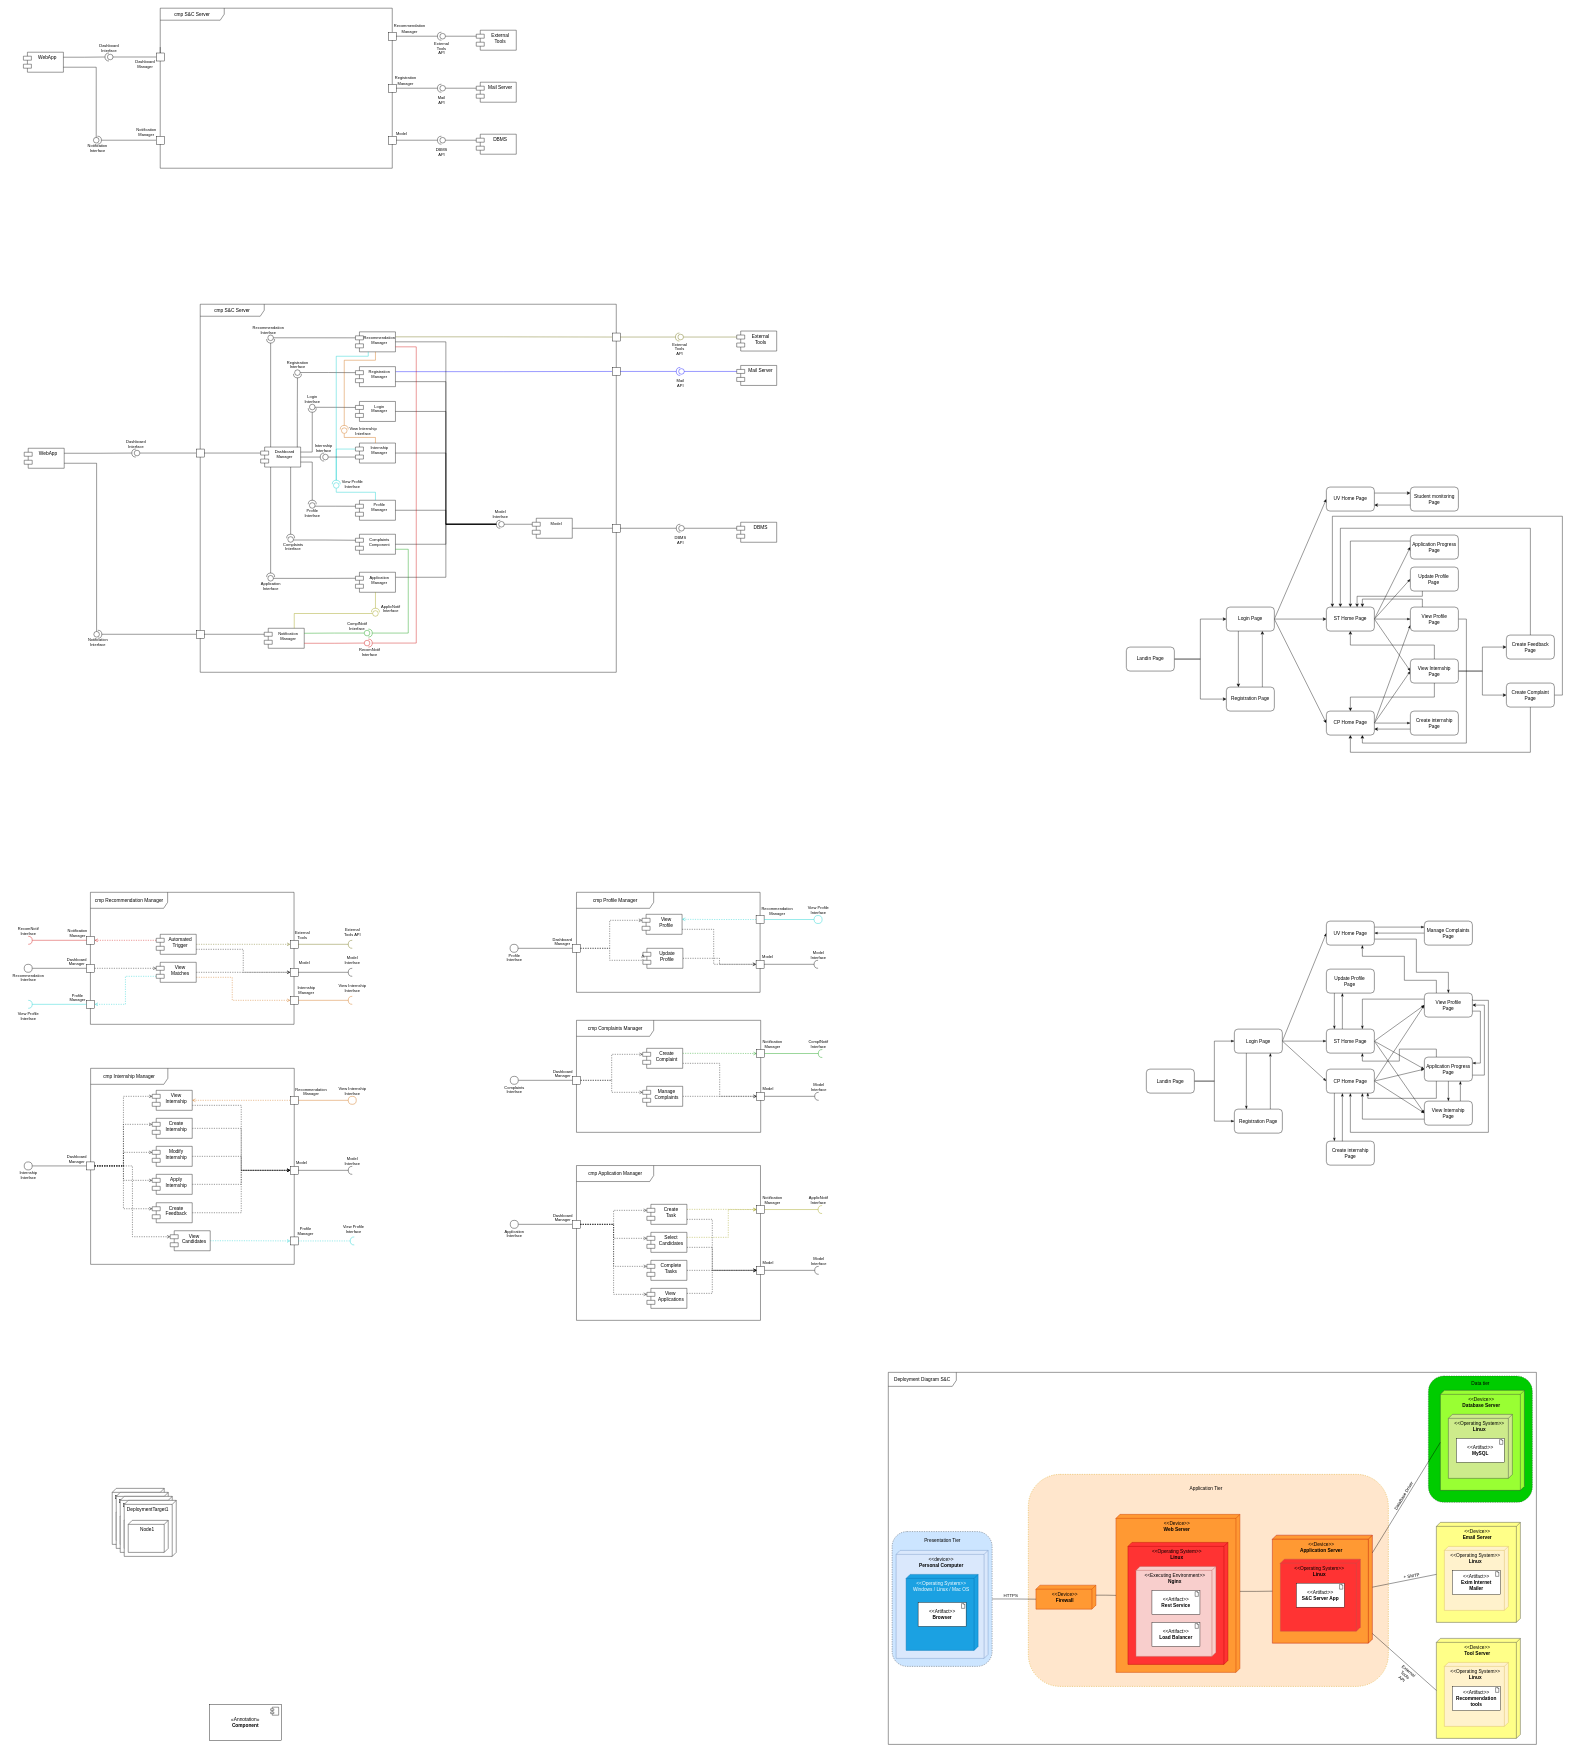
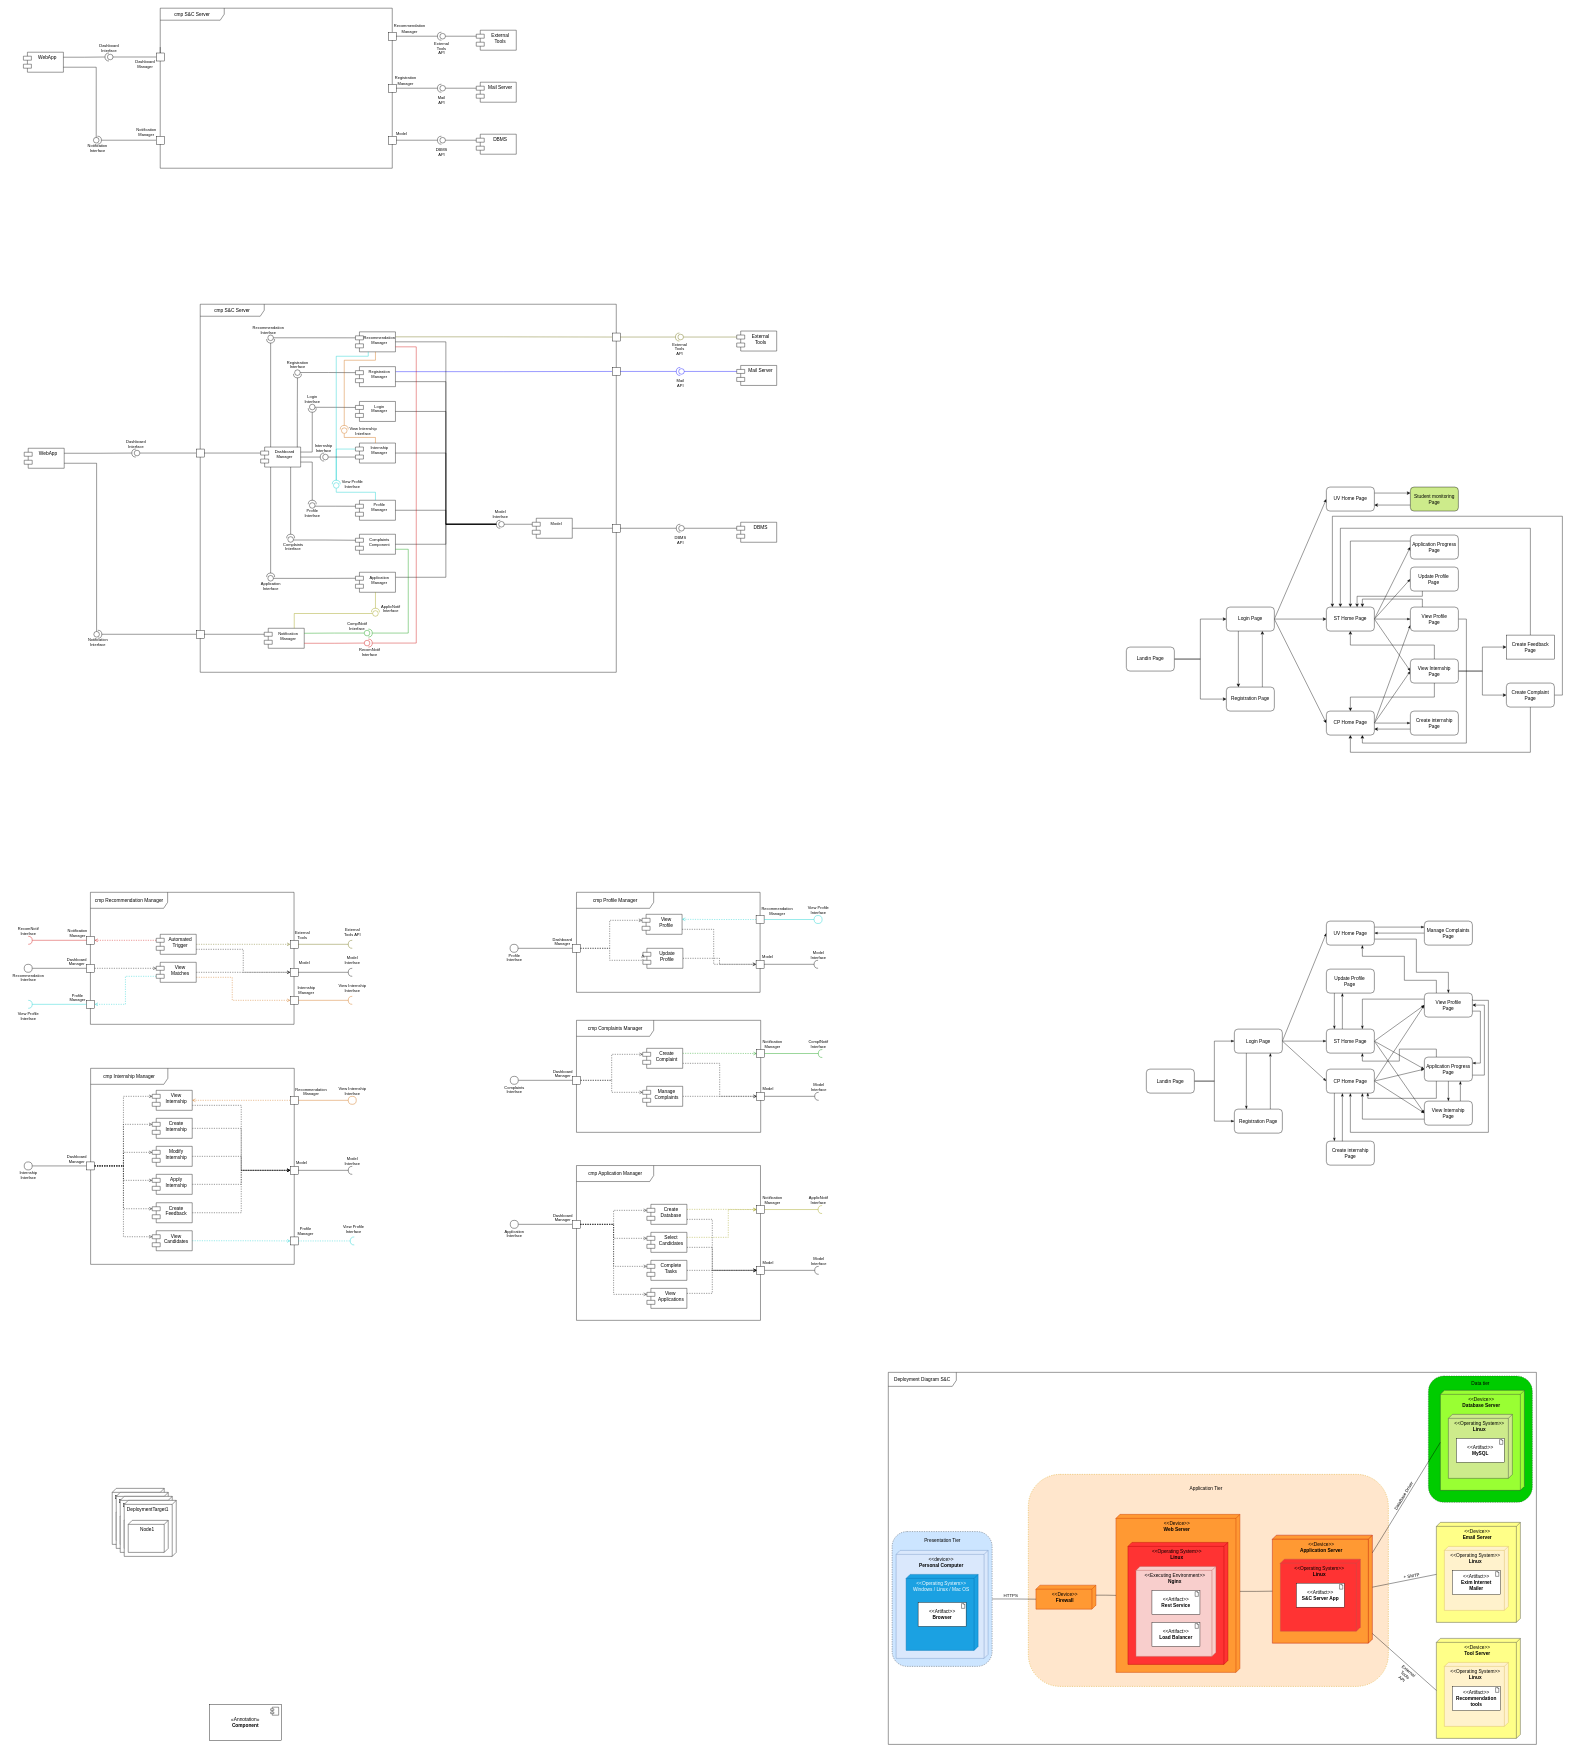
(1434, 499) -> (1434, 499)
(1530, 647) -> (1530, 647)
(671, 1213) -> (671, 1213)
(190, 1241) -> (172, 1241)
